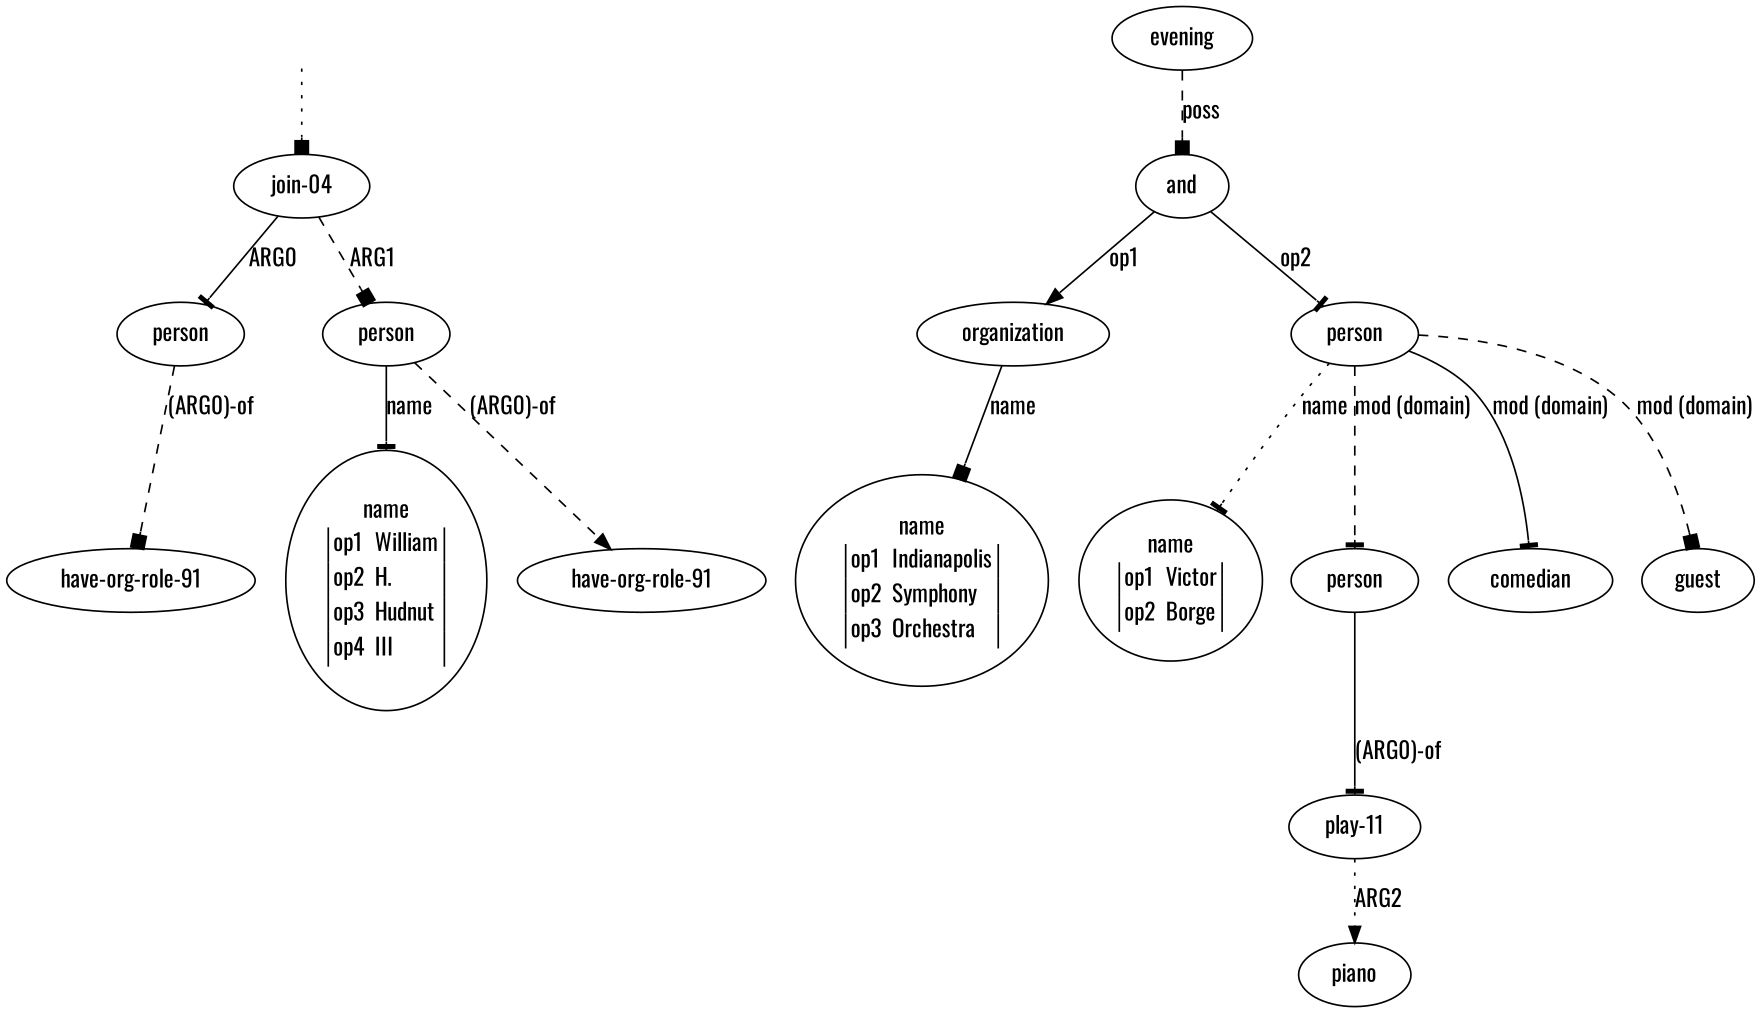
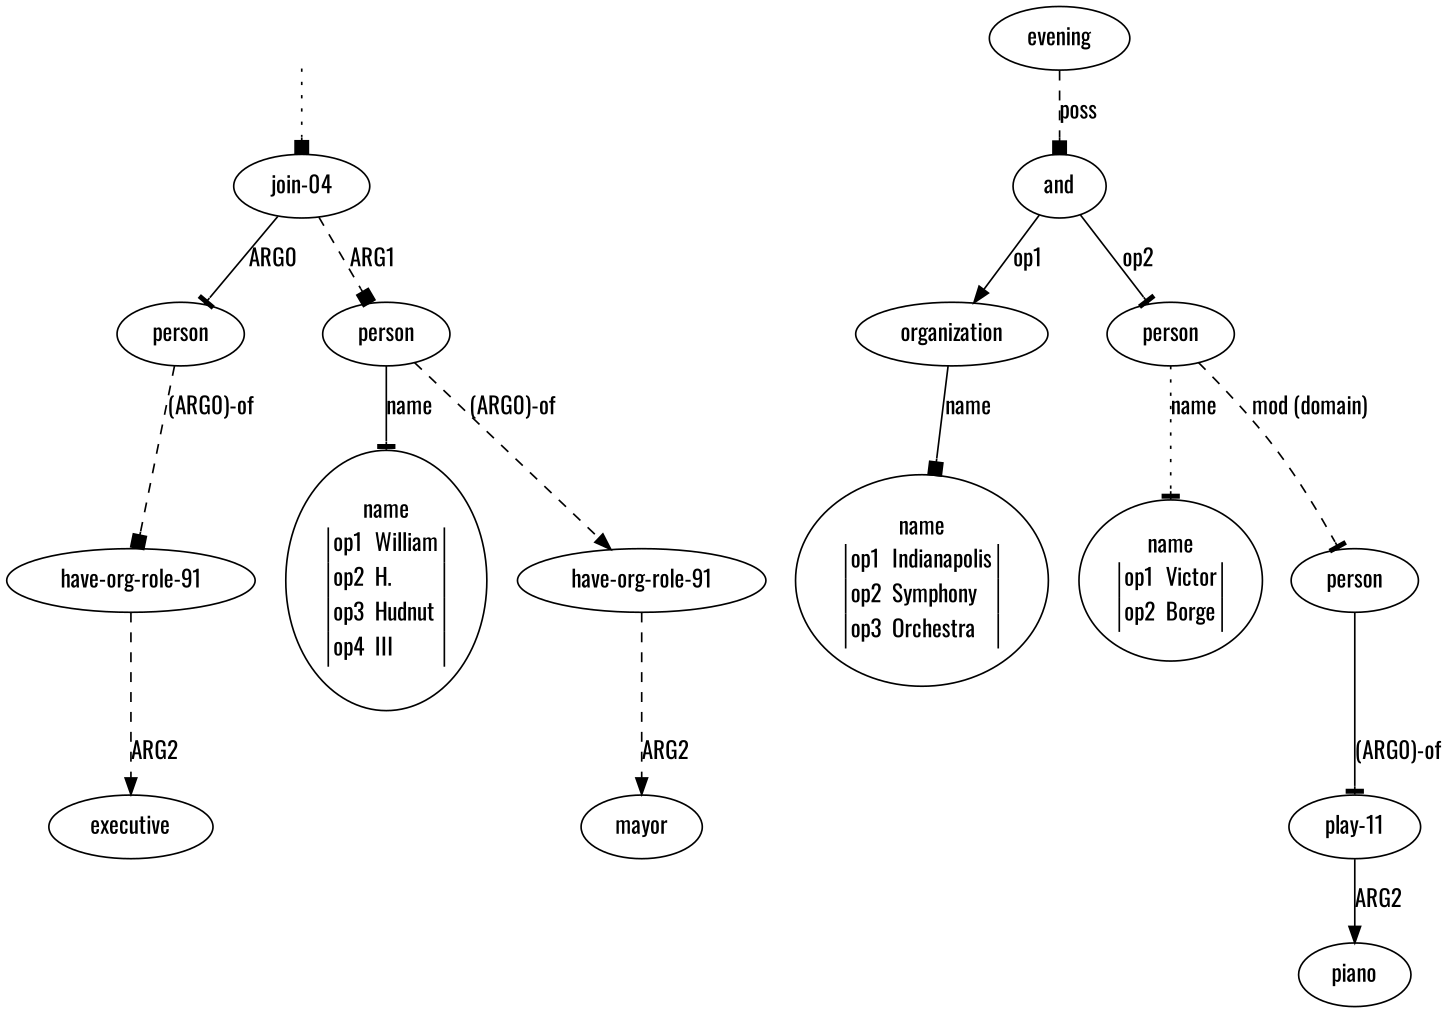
(1531, 580) -> none
(1698, 580) -> none
none -> (131, 827)
none -> (642, 827)
(1355, 893) -> (1355, 893)
